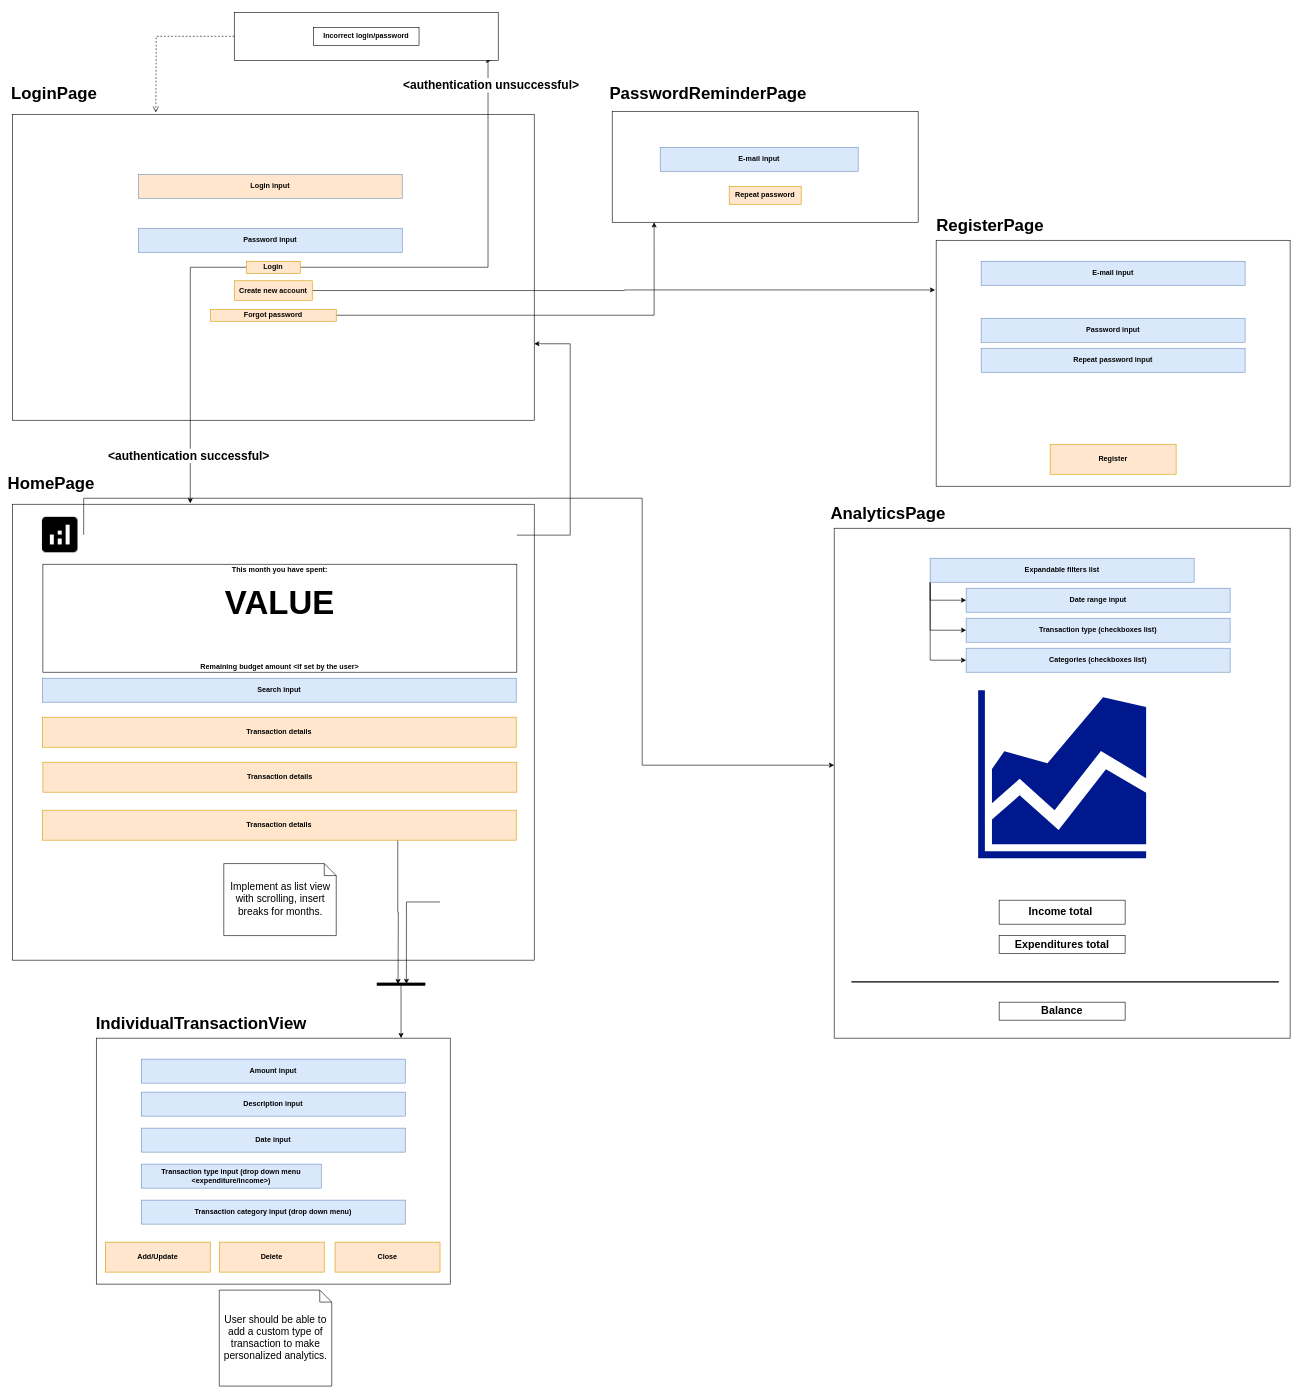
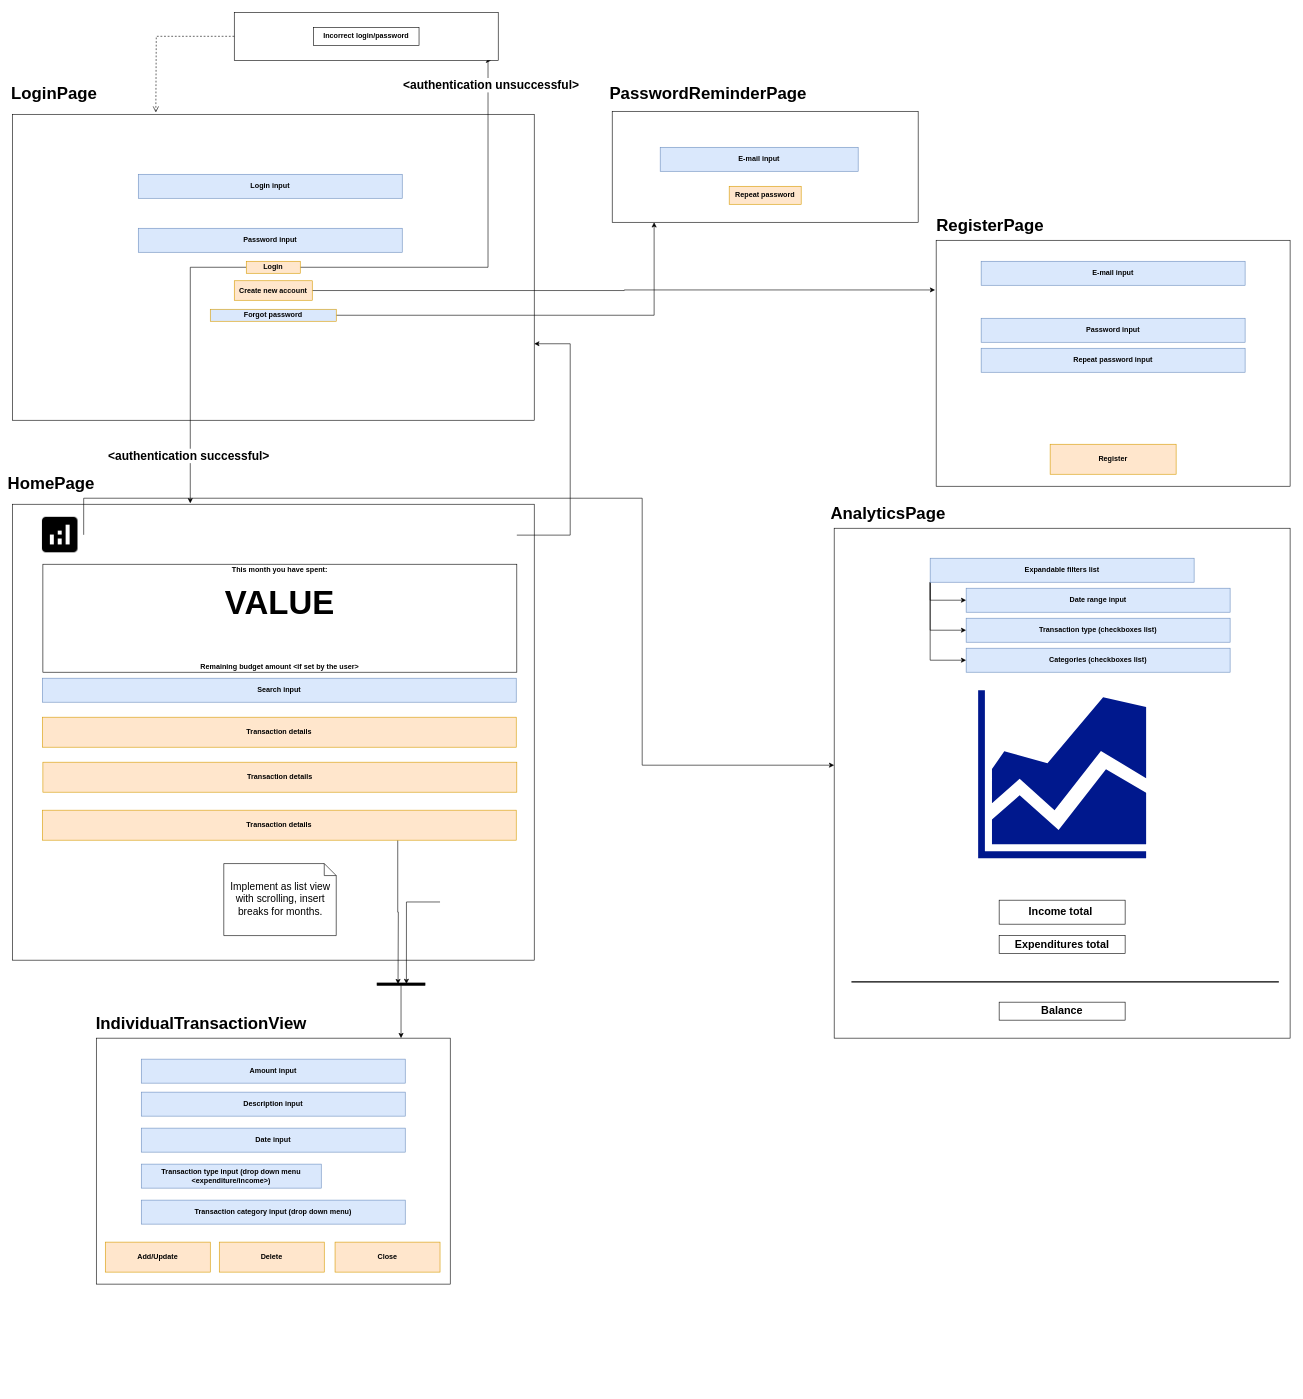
(270, 186) -> (270, 186)
(273, 315) -> (273, 315)
(276, 1338) -> none
